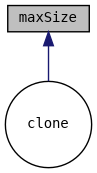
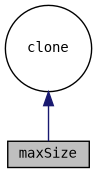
(49, 63) -> (49, 123)
